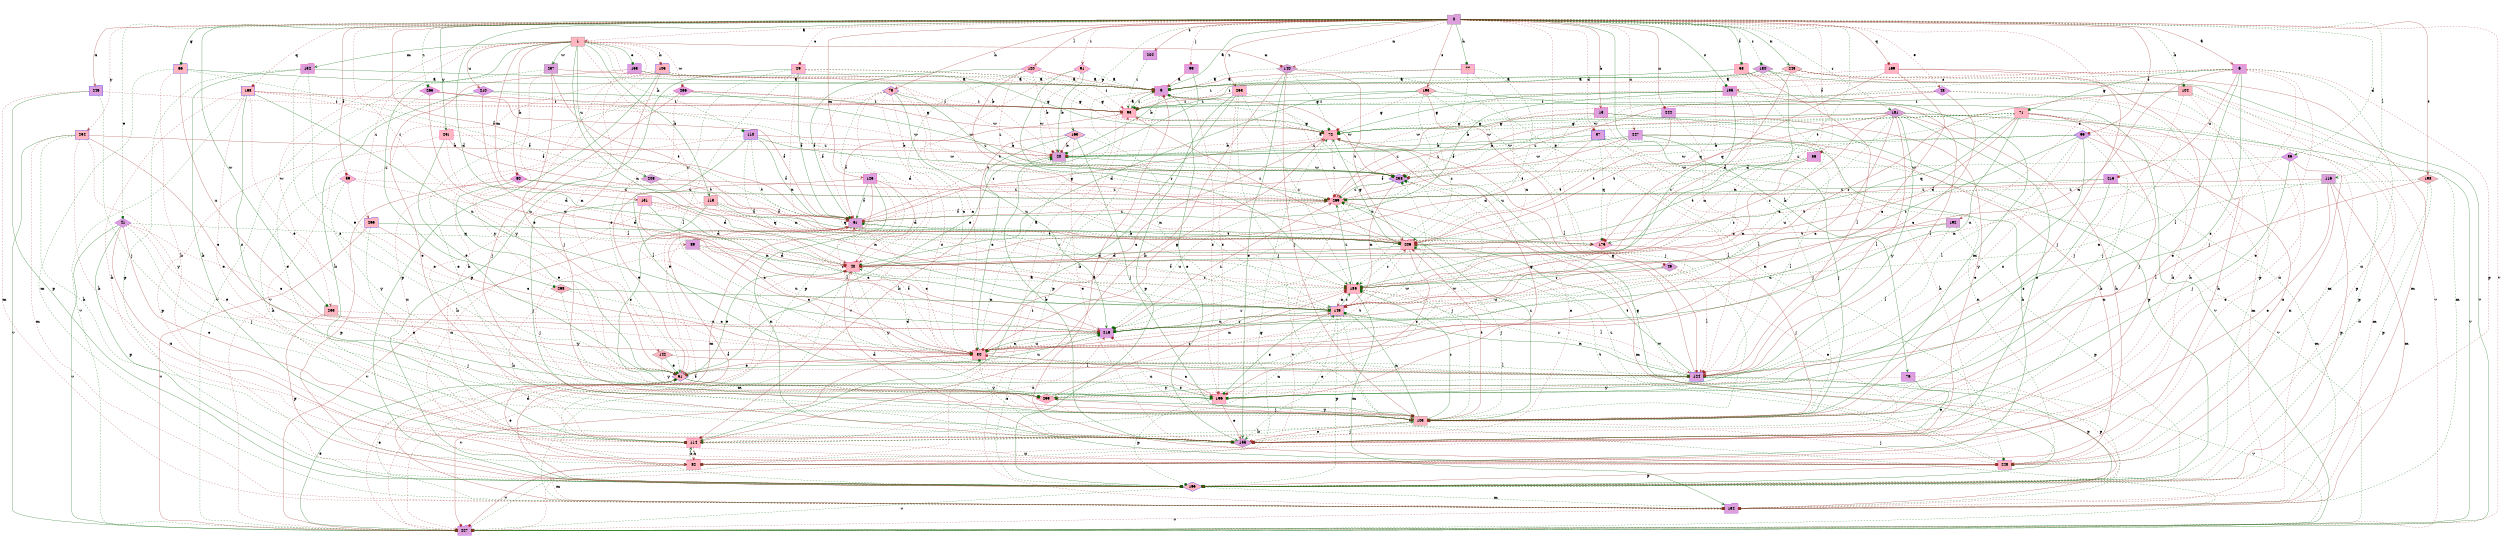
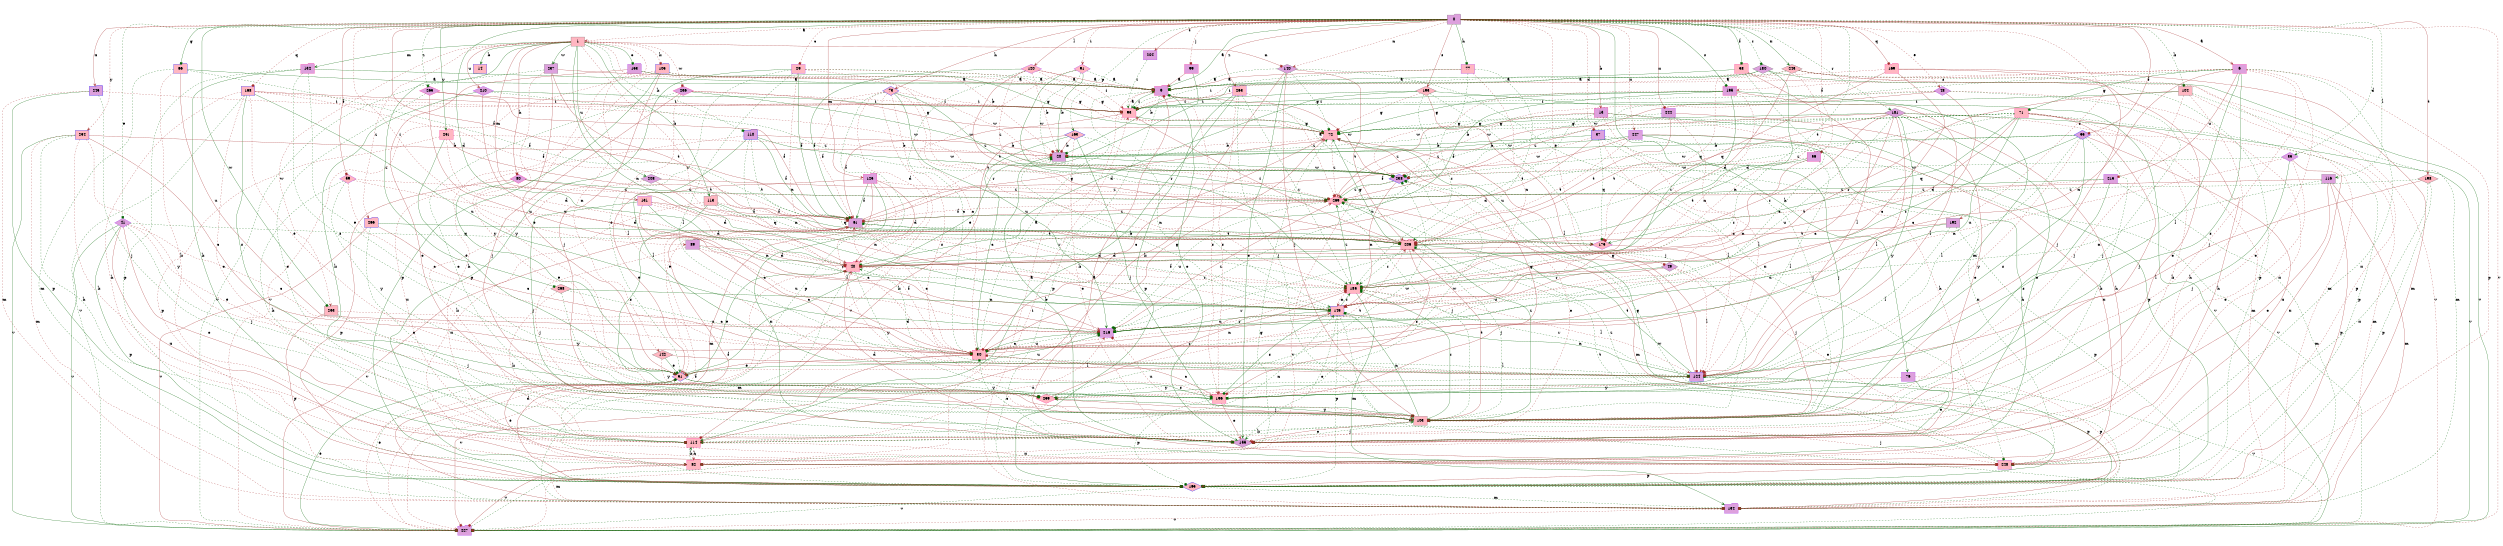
none -> (480, 69)
